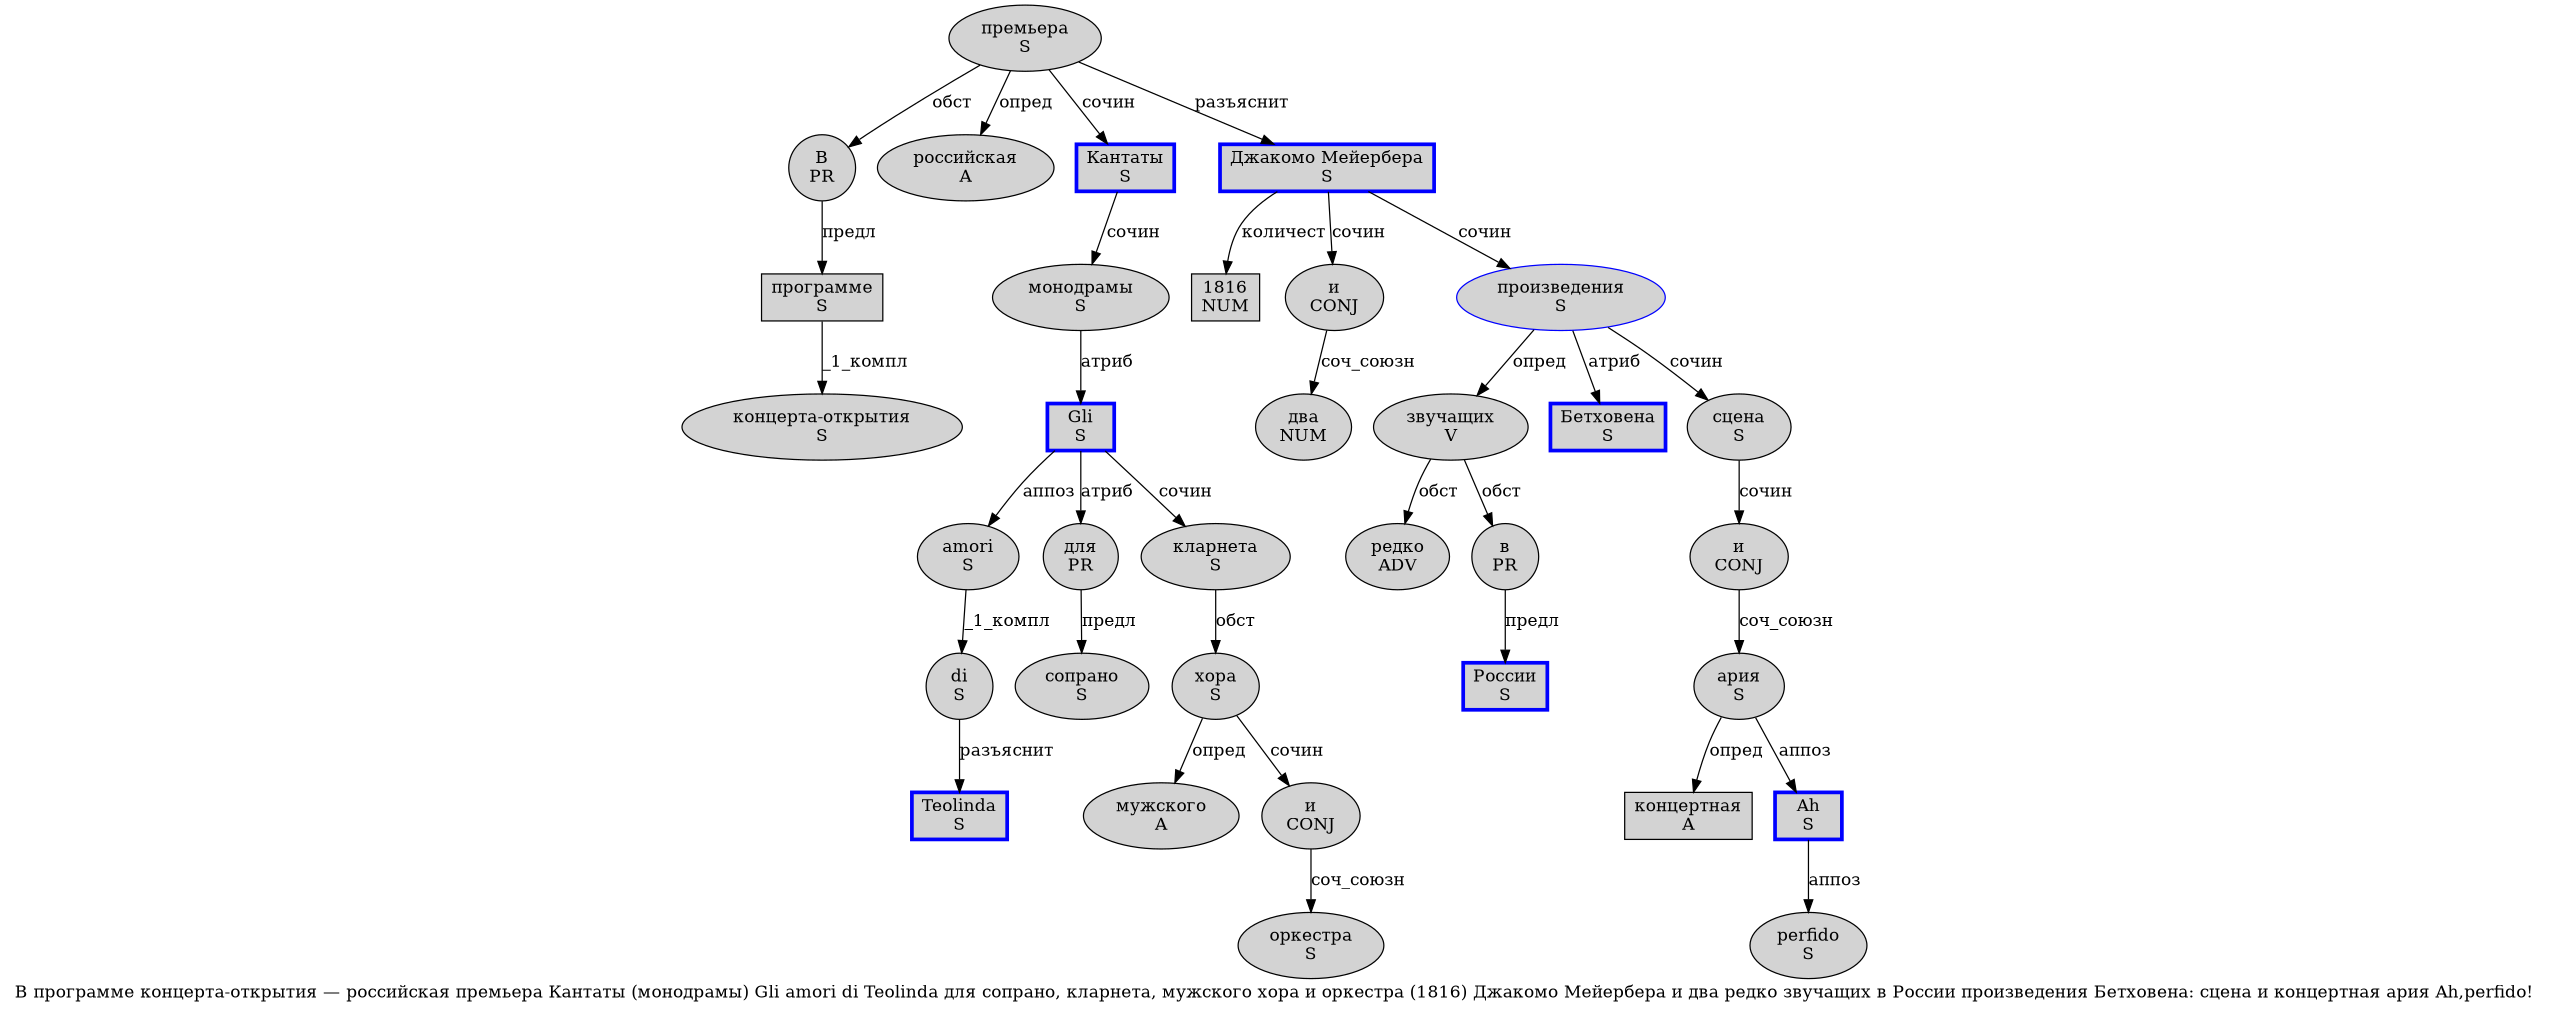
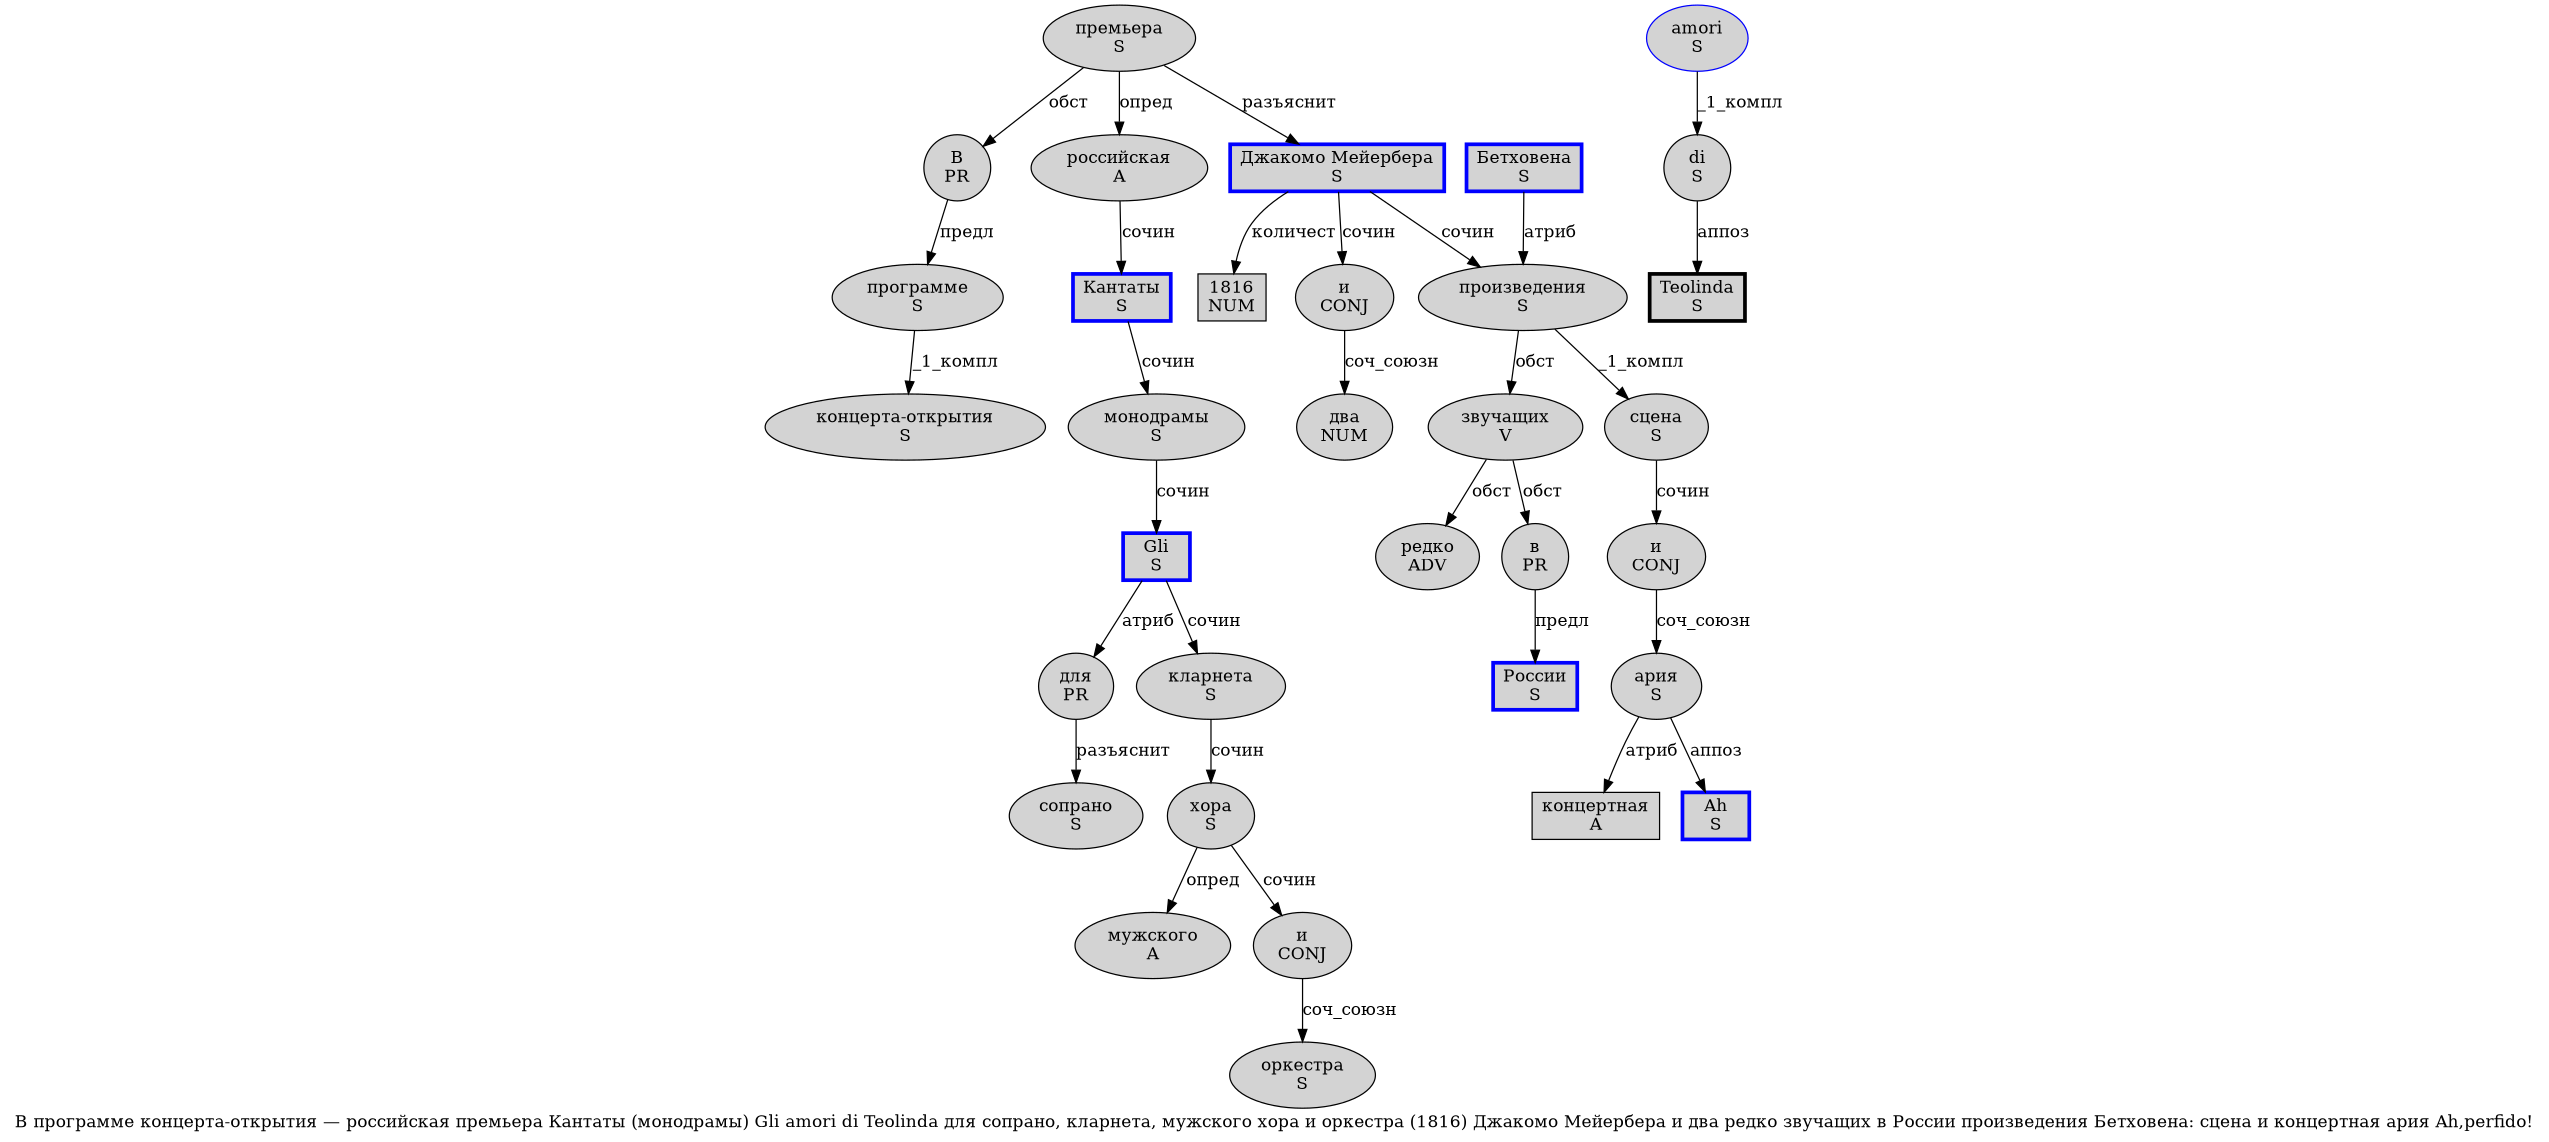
(1074, 102) -> (1121, 231)
(822, 297) -> (918, 297)
(1561, 297) -> (1523, 297)
(1584, 361) -> (1524, 222)
(1107, 362) -> (1183, 492)
(1539, 362) -> (1535, 362)
(1696, 362) -> (1642, 362)
(1024, 481) -> none
(968, 557) -> (1697, 38)
(1109, 621) -> (1123, 751)
(1235, 621) -> (1238, 751)
(1007, 751) -> (1724, 233)
(1736, 751) -> (1652, 751)
(960, 816) -> (1697, 297)
(1808, 946) -> none
